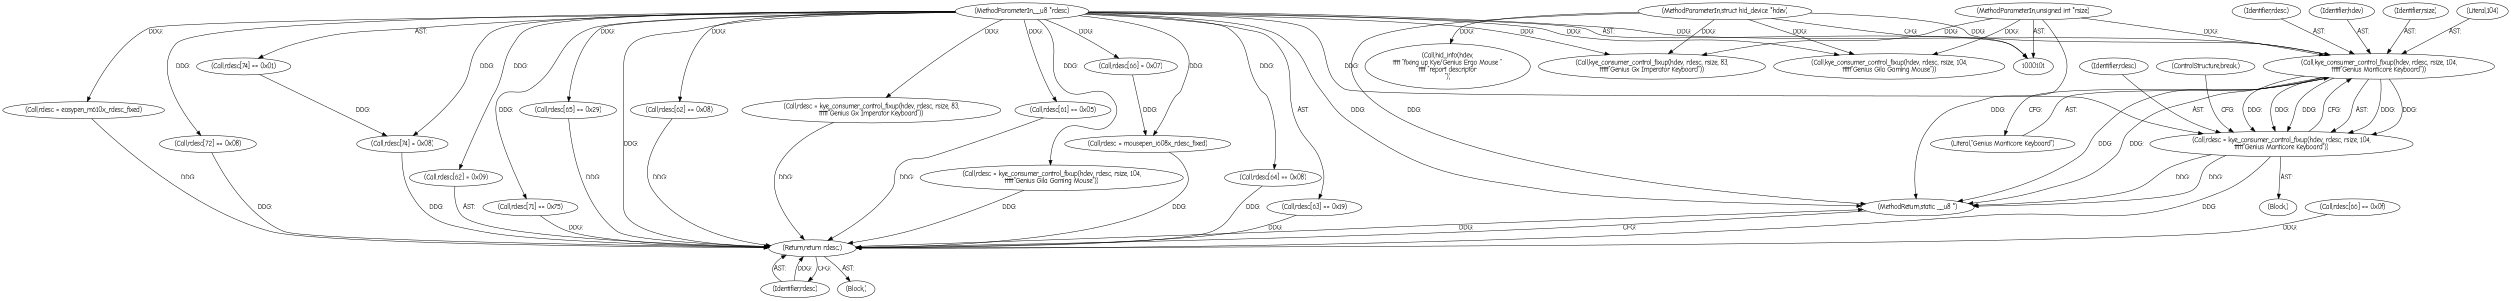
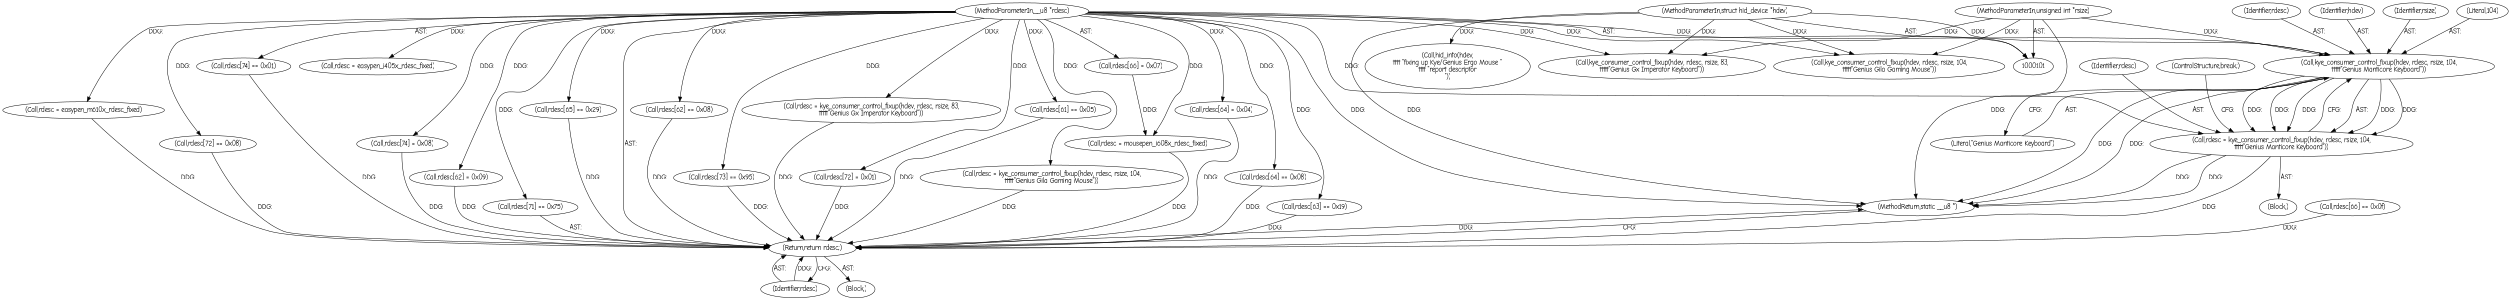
(1087, 32) -> (1087, 32)
(1912, 32) -> (1912, 32)
none -> (378, 66)
(321, 104) -> (477, 236)
none -> (1221, 110)
(1305, 110) -> (1305, 110)
(632, 144) -> (632, 144)
none -> (722, 178)
none -> (845, 178)
(470, 207) -> (470, 207)
(577, 228) -> (577, 228)
